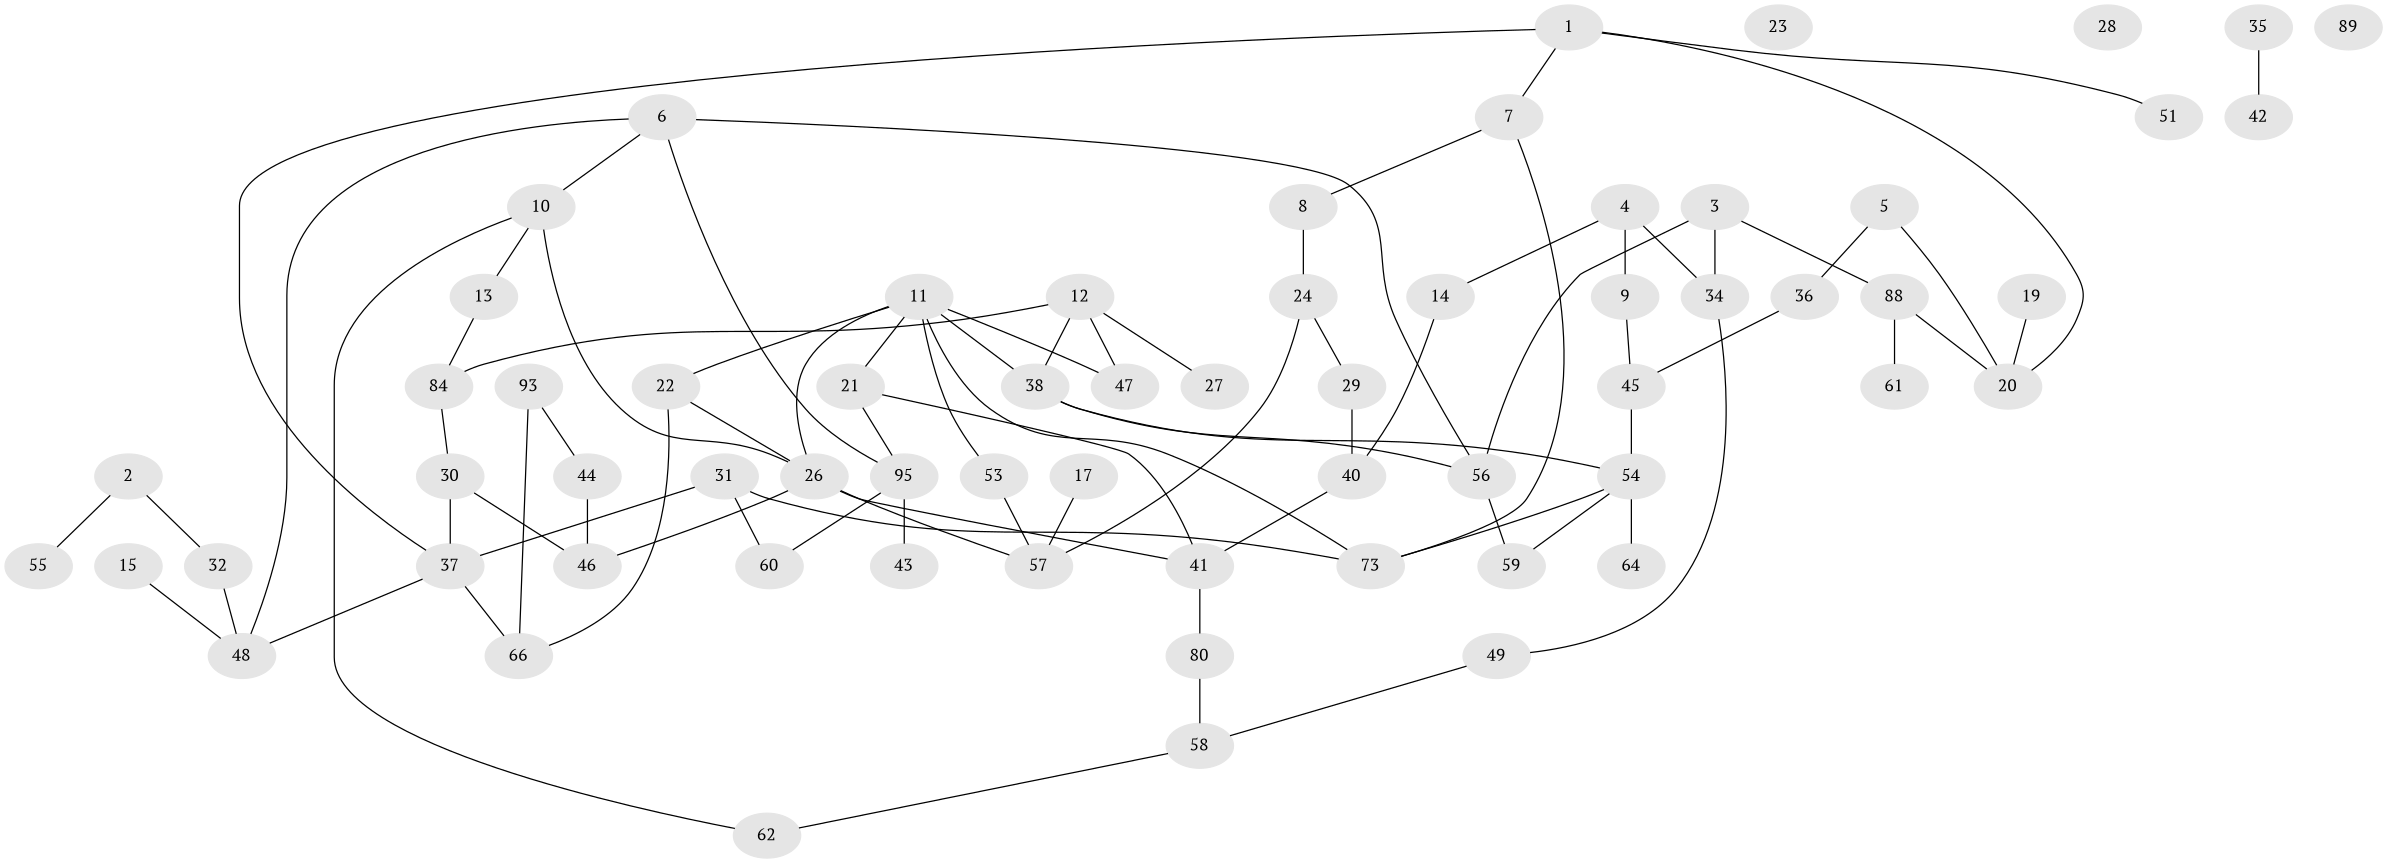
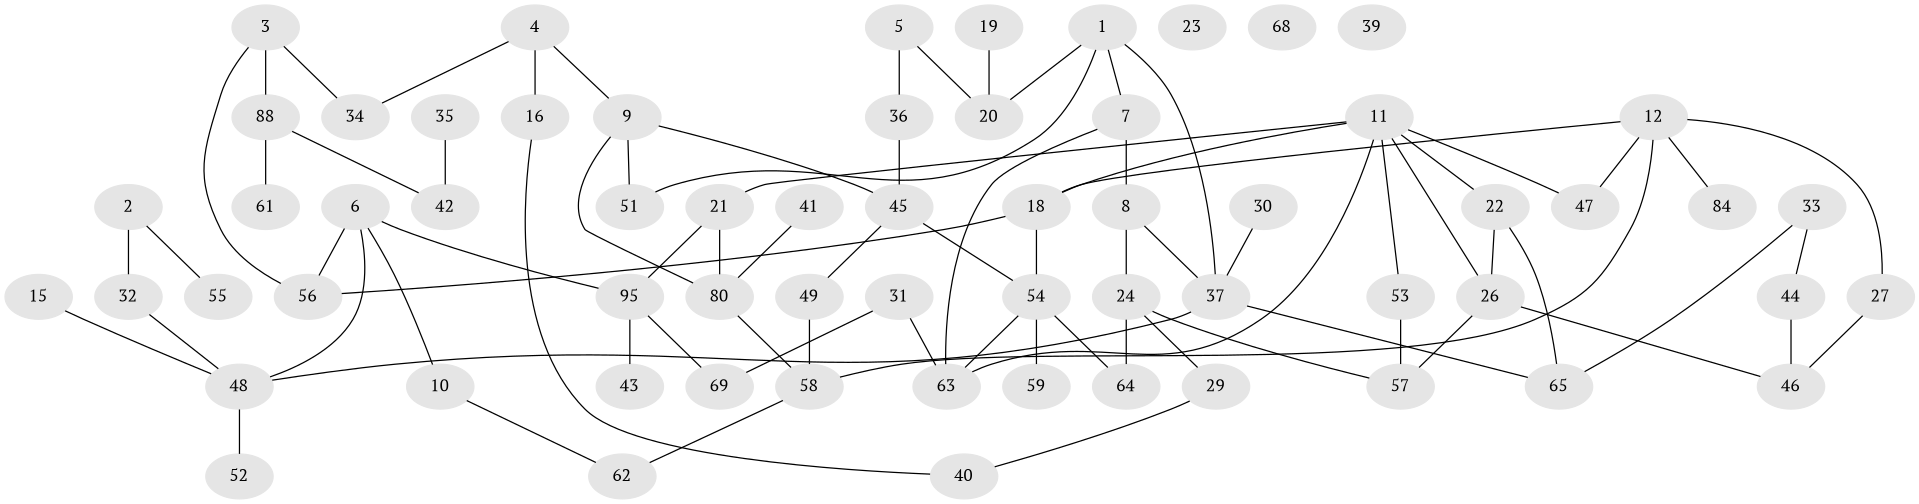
(2108, 27) -> (1282, 27)
(2349, 27) -> (1372, 27)
none -> (629, 162)
none -> (593, 234)
(484, 297) -> none
(1441, 297) -> (535, 117)
none -> (1126, 342)
(1951, 342) -> (355, 162)
none -> (1325, 352)
(529, 387) -> (1812, 207)
(1035, 387) -> (1036, 207)
(614, 401) -> none
(445, 431) -> none
(1114, 449) -> (720, 252)
none -> (239, 476)
(1084, 476) -> none
(1494, 514) -> none
(598, 518) -> (1171, 252)
(514, 519) -> (1836, 342)
(1276, 521) -> none
(978, 523) -> none
(1704, 538) -> (854, 252)
(770, 566) -> (720, 387)
(1371, 566) -> (947, 387)
(519, 656) -> (1559, 387)
